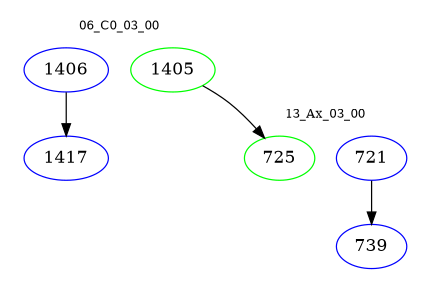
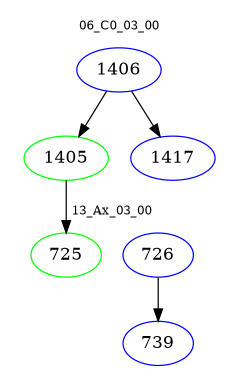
none -> (96, 108)
(372, 158) -> (158, 255)
